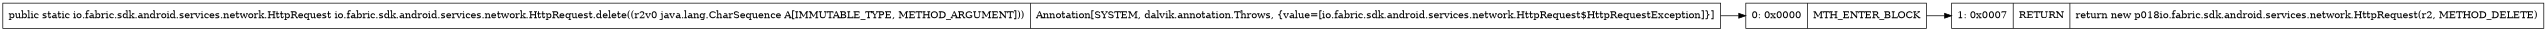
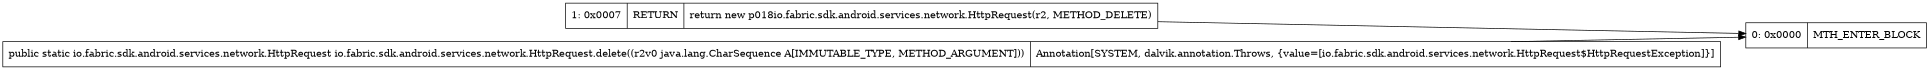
(1936, 16) -> (1448, 28)
